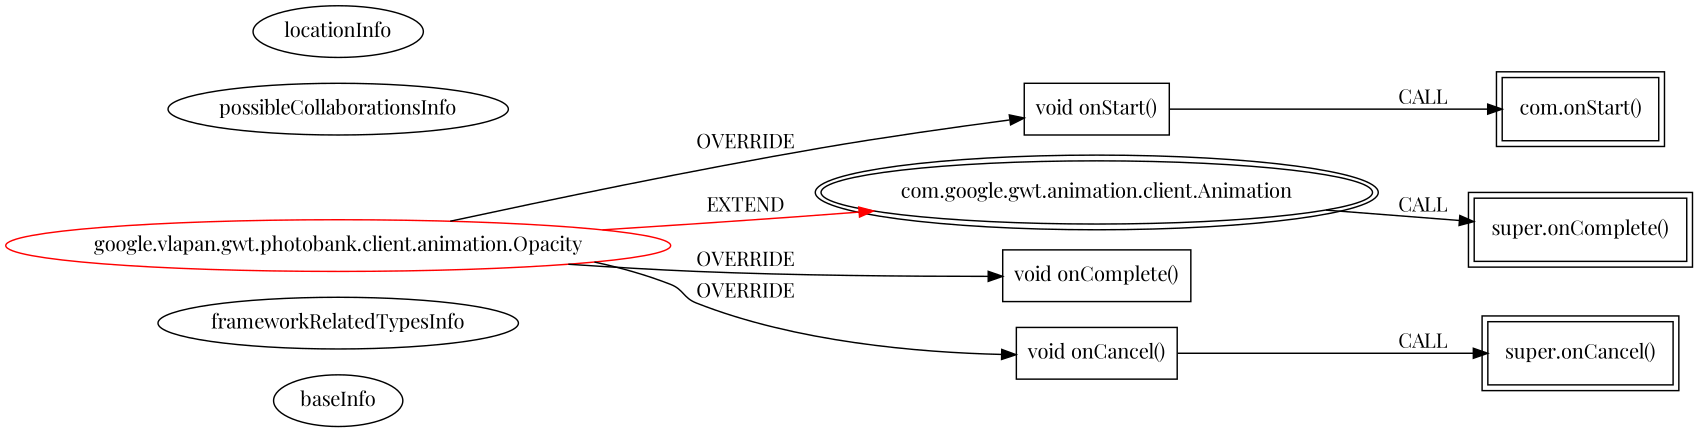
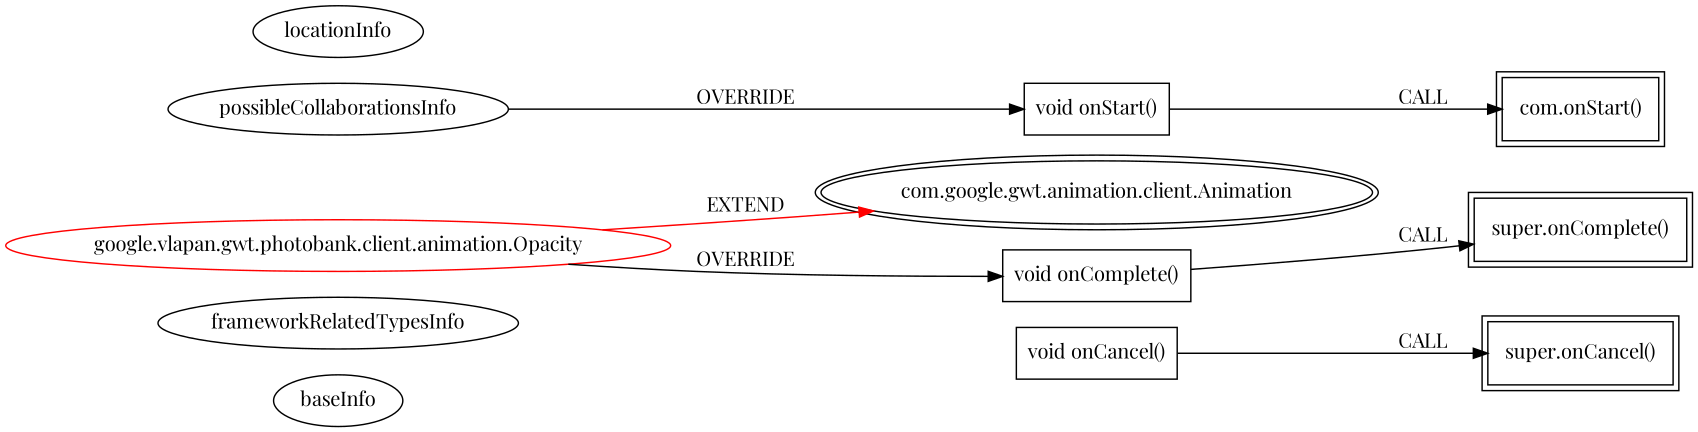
(729, 165) -> (759, 109)
(1393, 215) -> (1325, 259)
(792, 331) -> none
